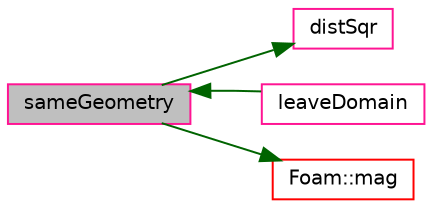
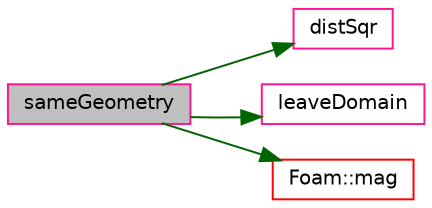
(236, 91) -> (216, 118)
